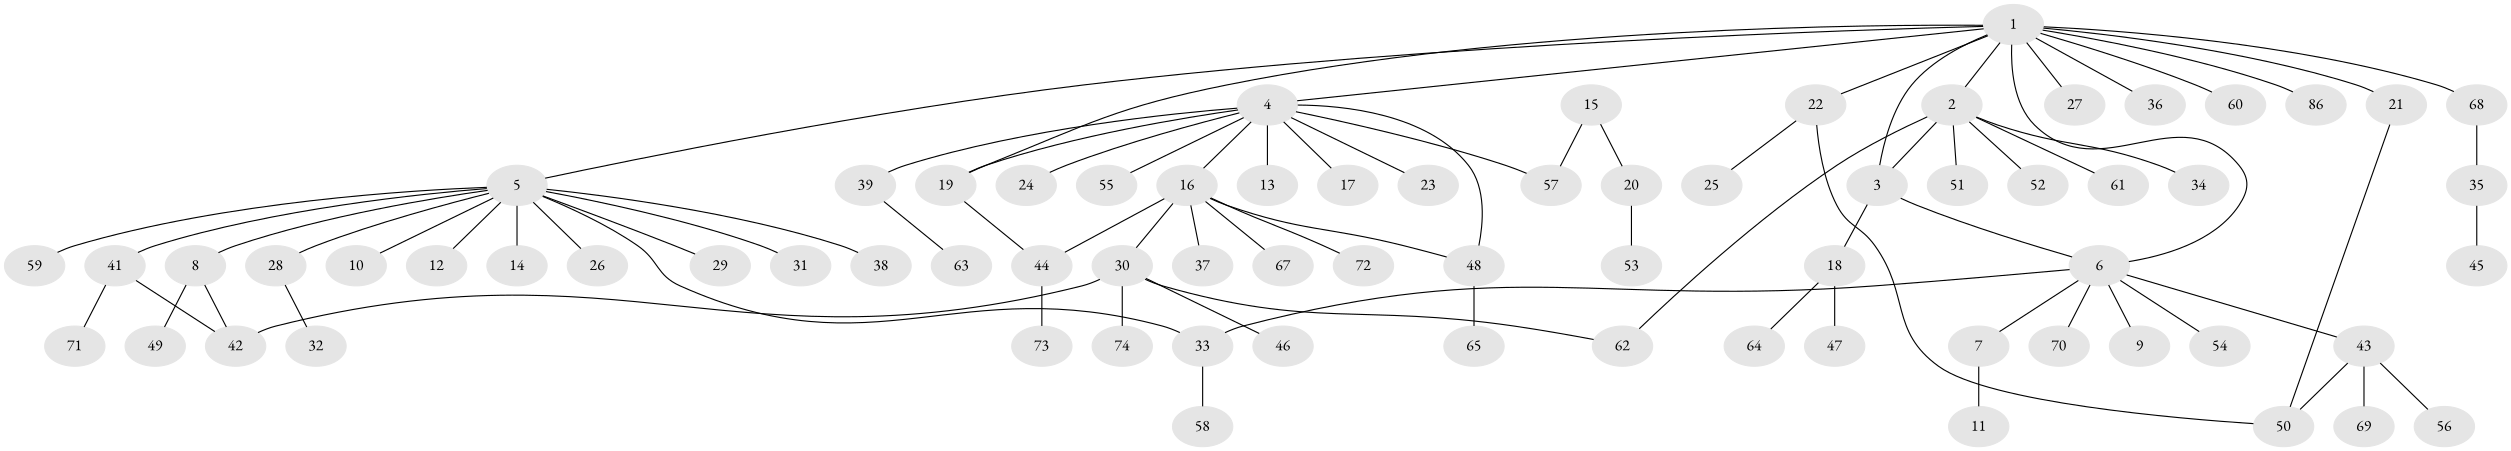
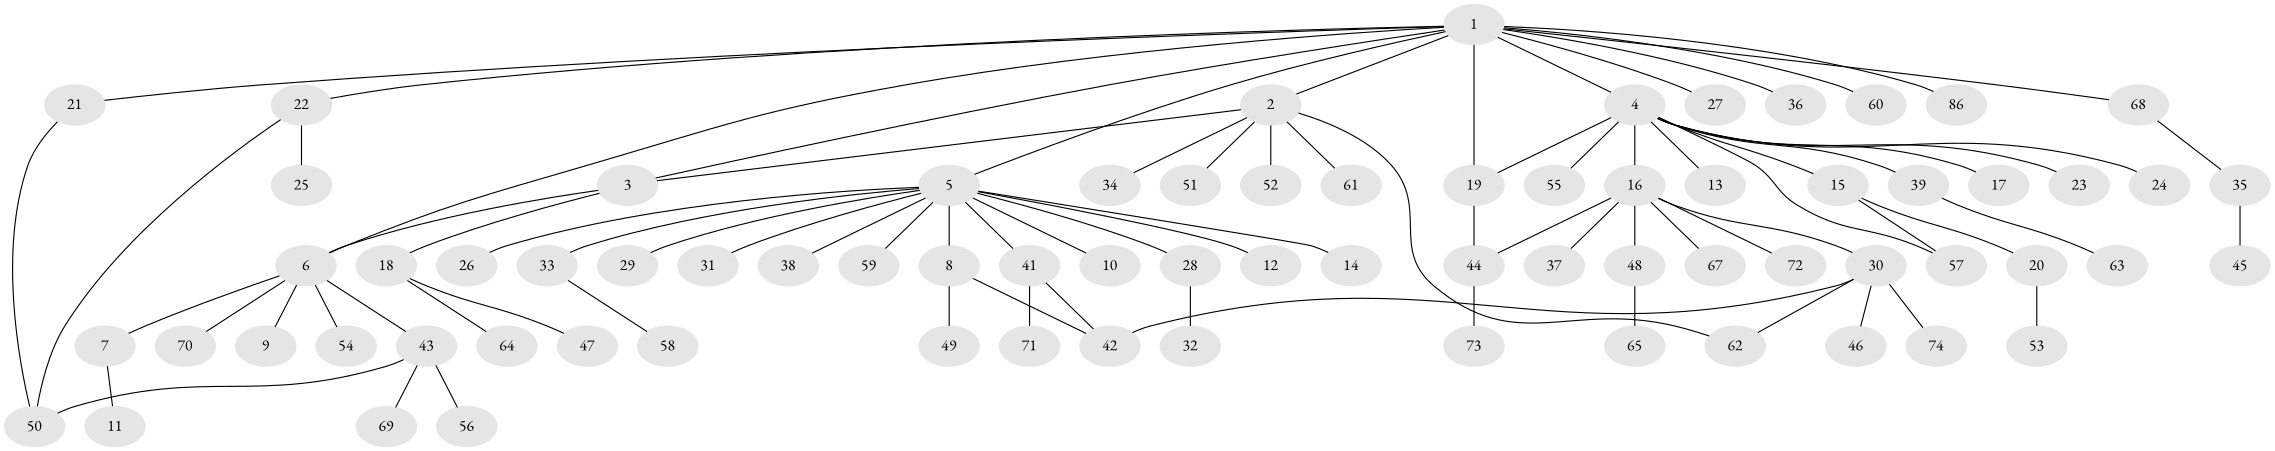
(1429, 133) -> (1740, 148)
(1645, 290) -> none
